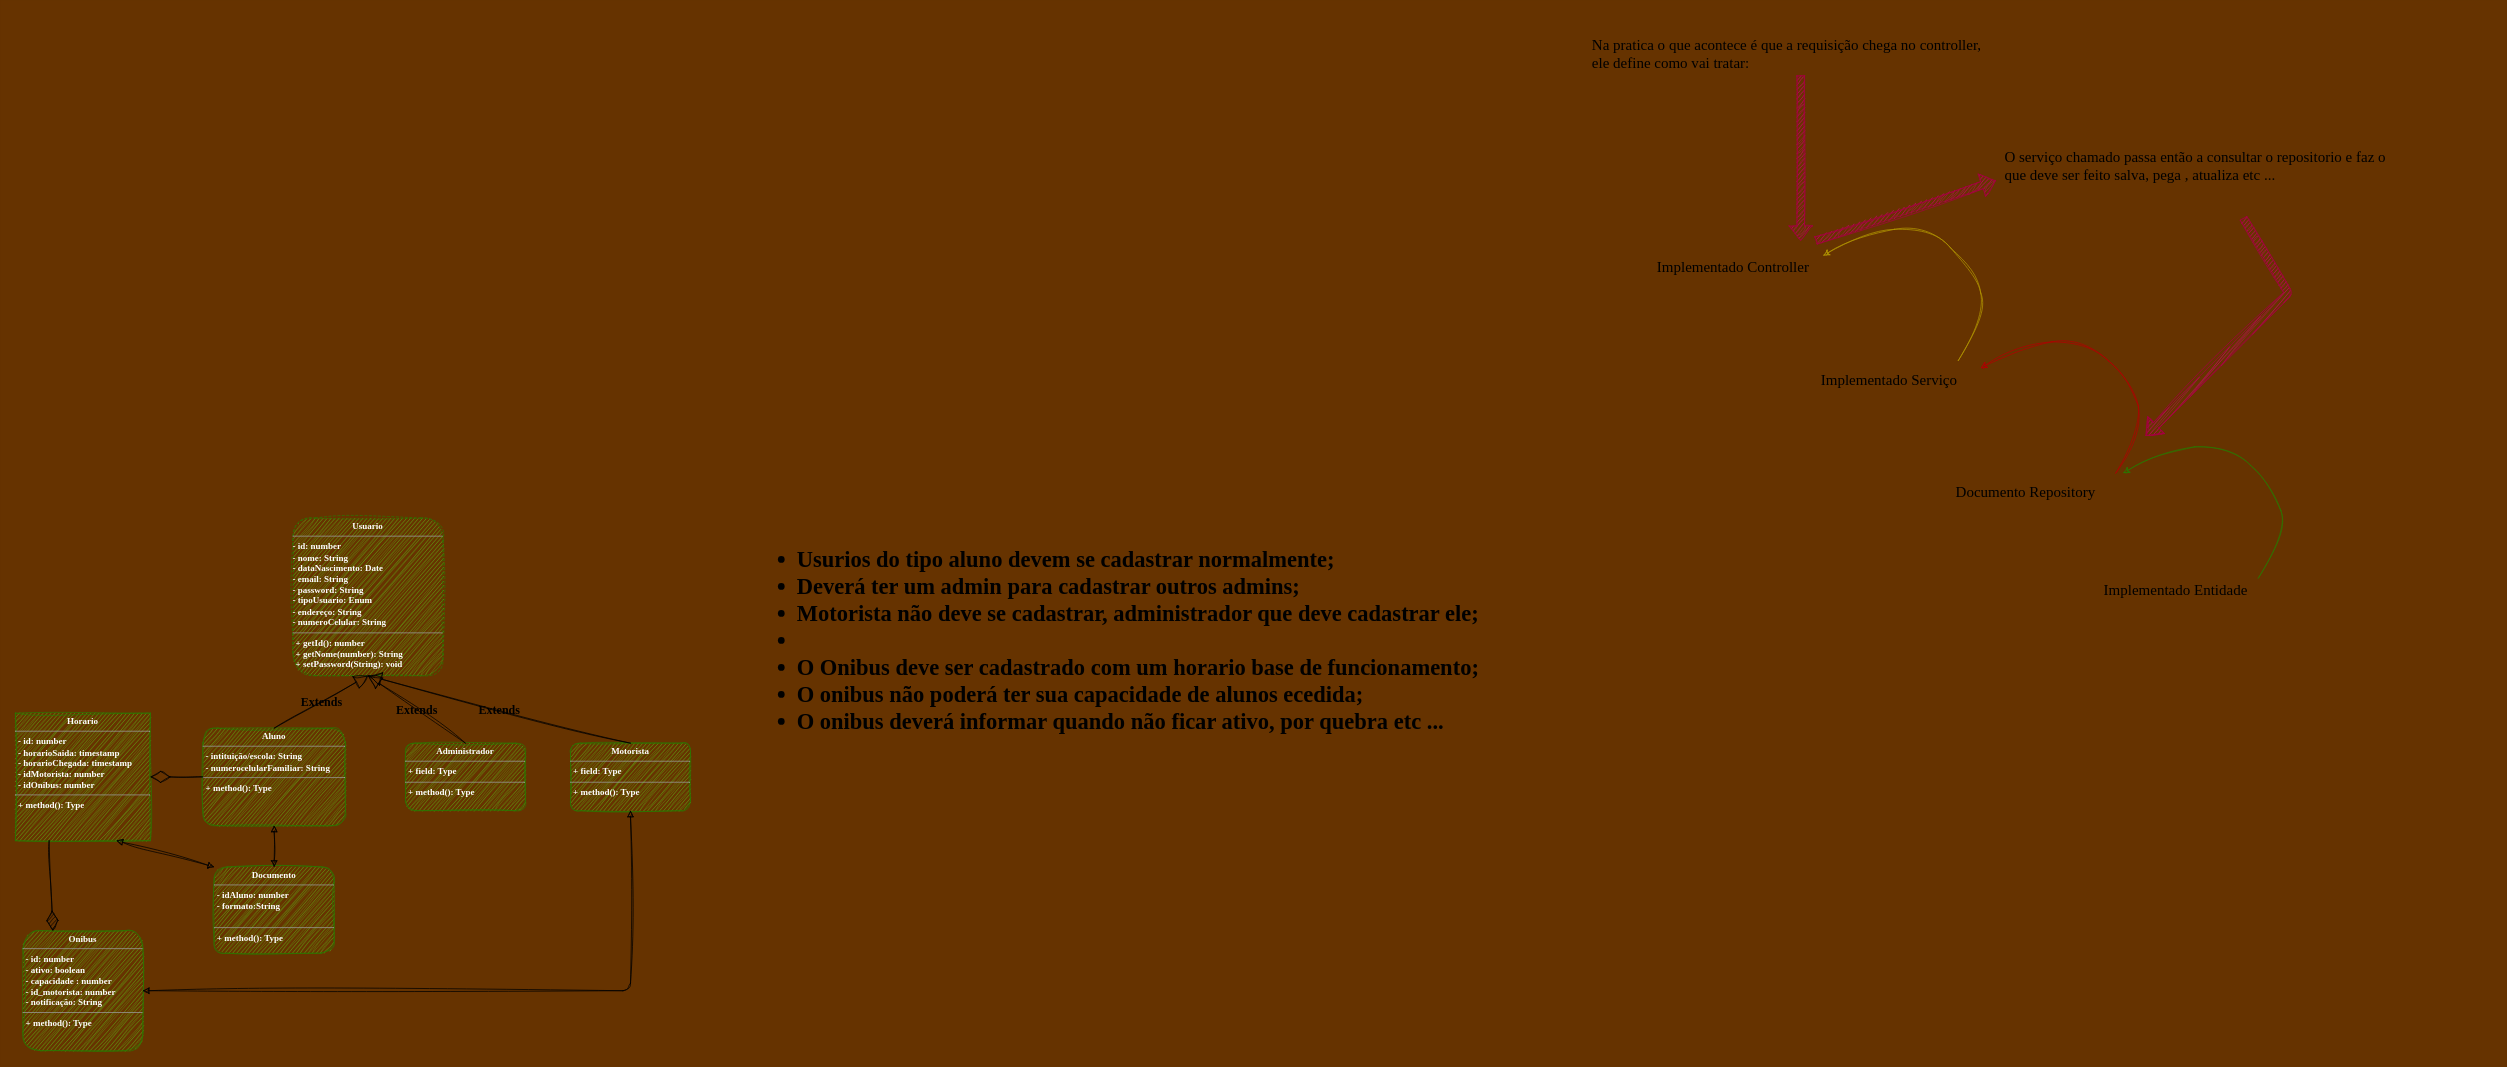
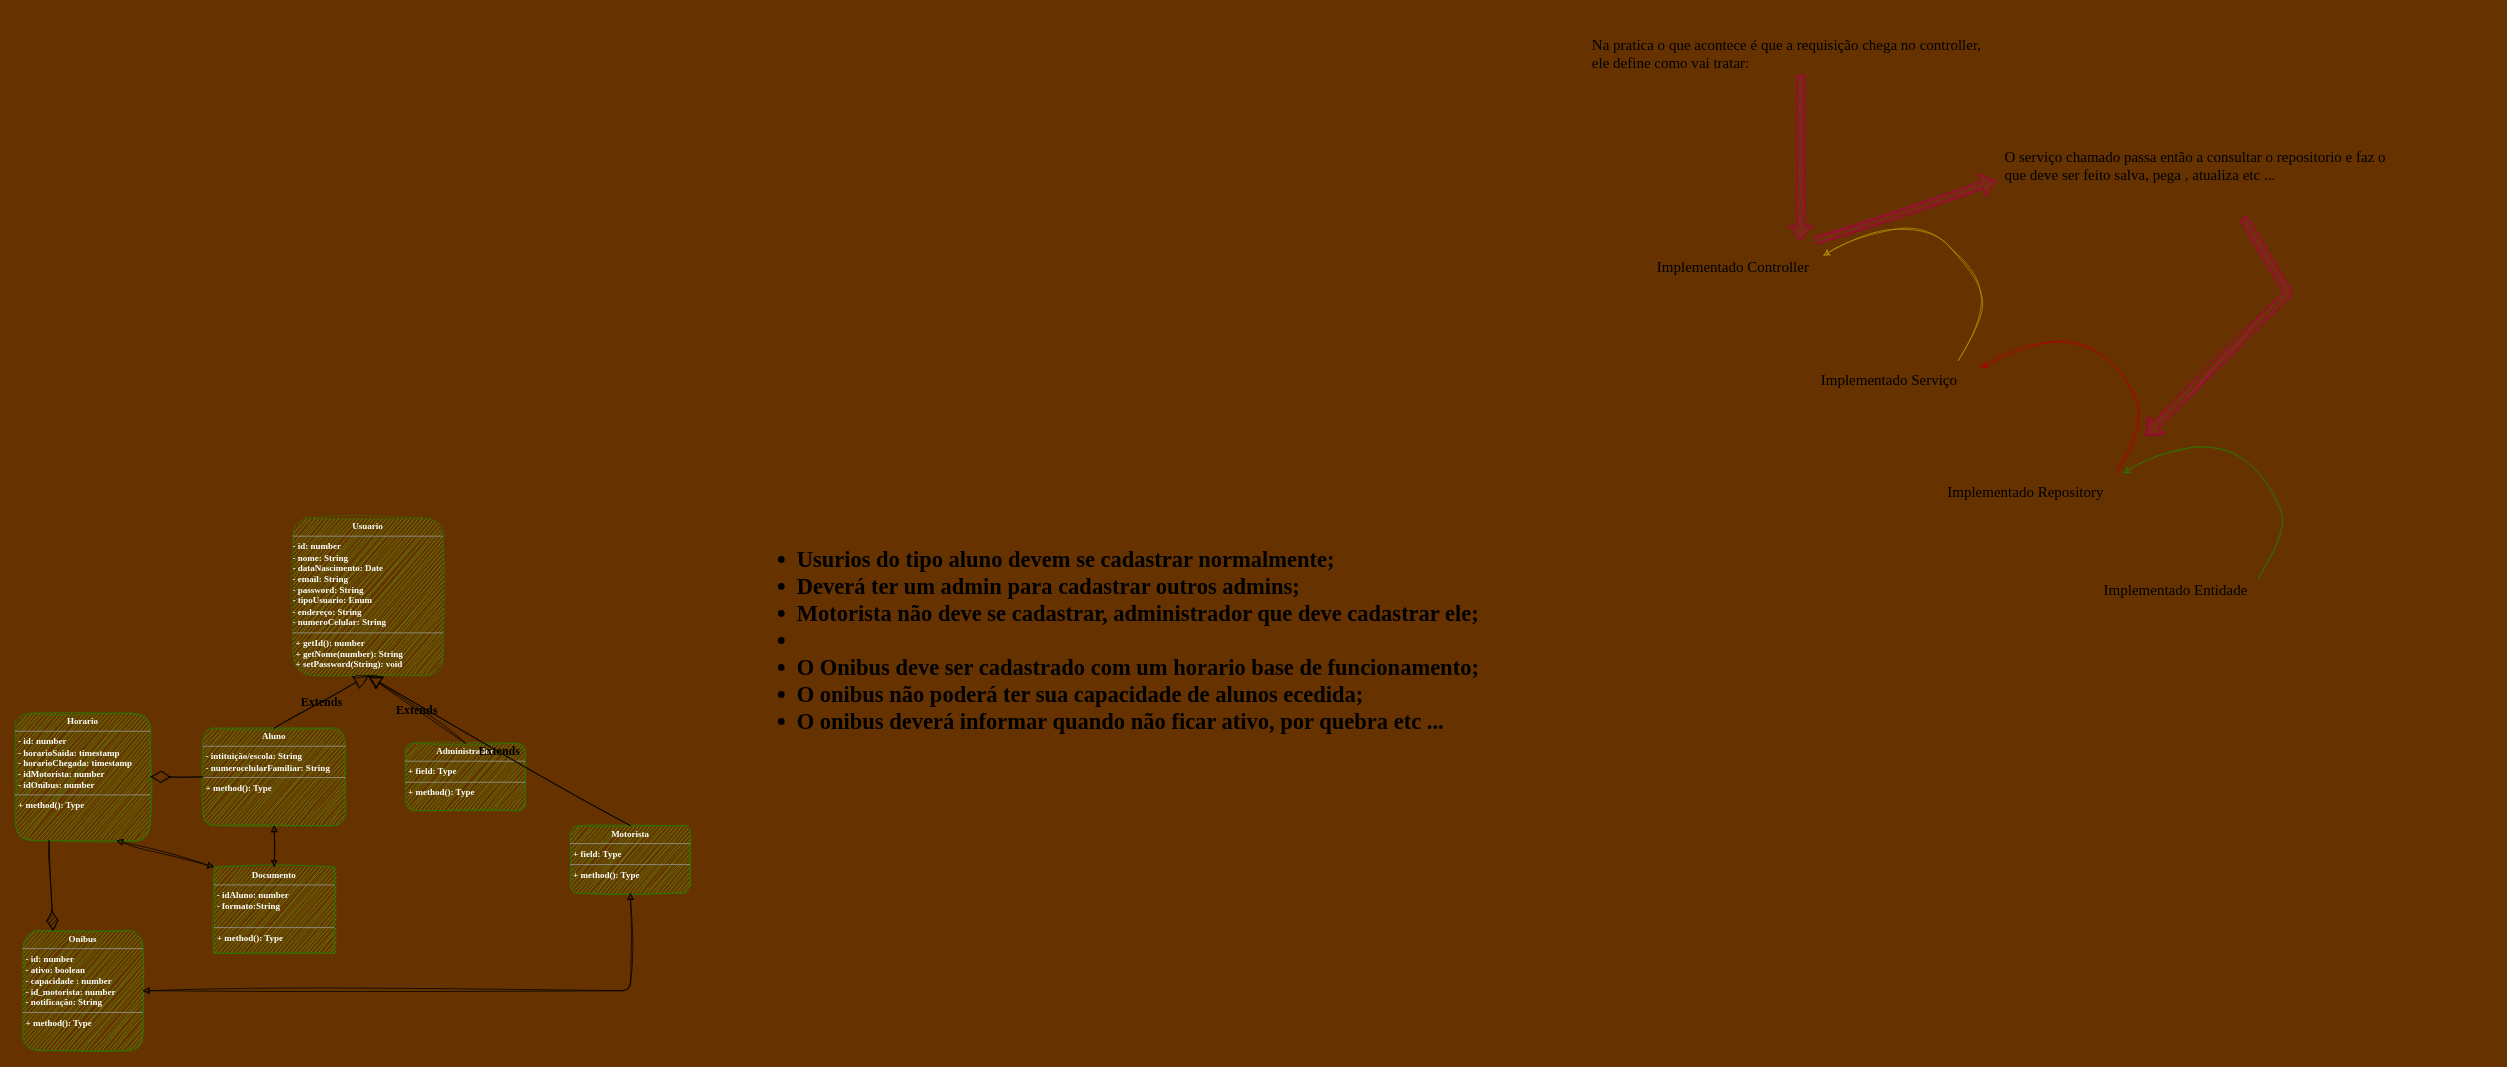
(2025, 492) -> (2025, 492)
(83, 777) -> (83, 777)
(630, 777) -> (630, 859)
(274, 910) -> (274, 910)
